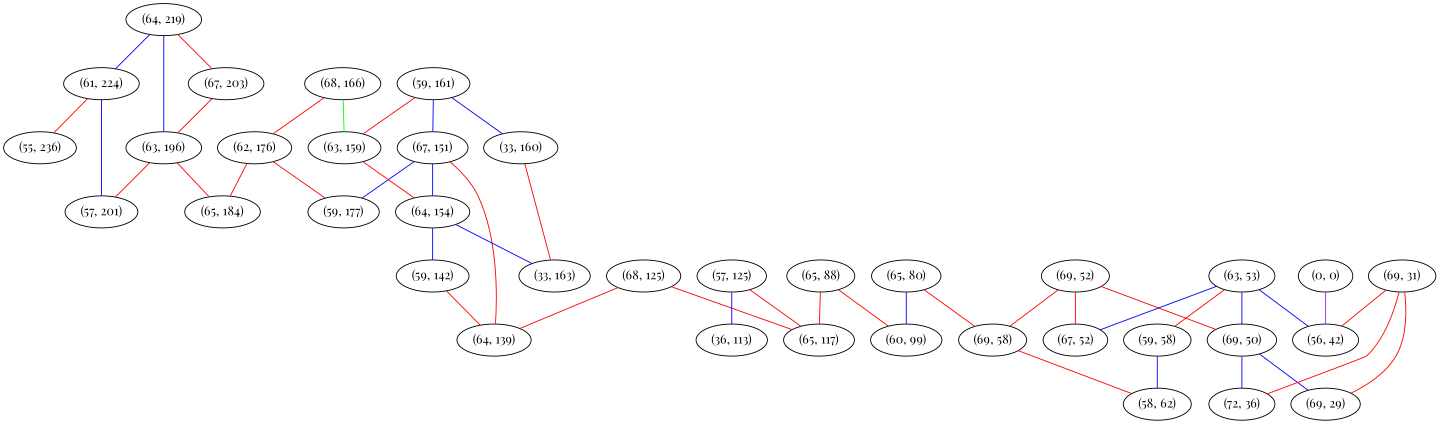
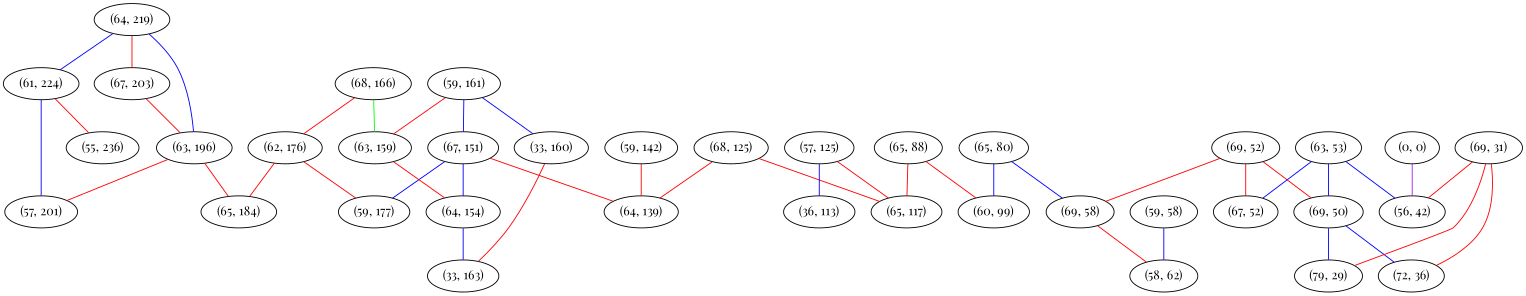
(433, 244) -> none
(949, 308) -> (1037, 180)
(1200, 308) -> none
(1326, 404) -> (1328, 276)
